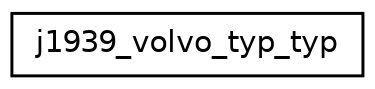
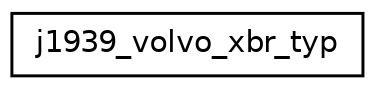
(187, 45) -> (187, 45)
